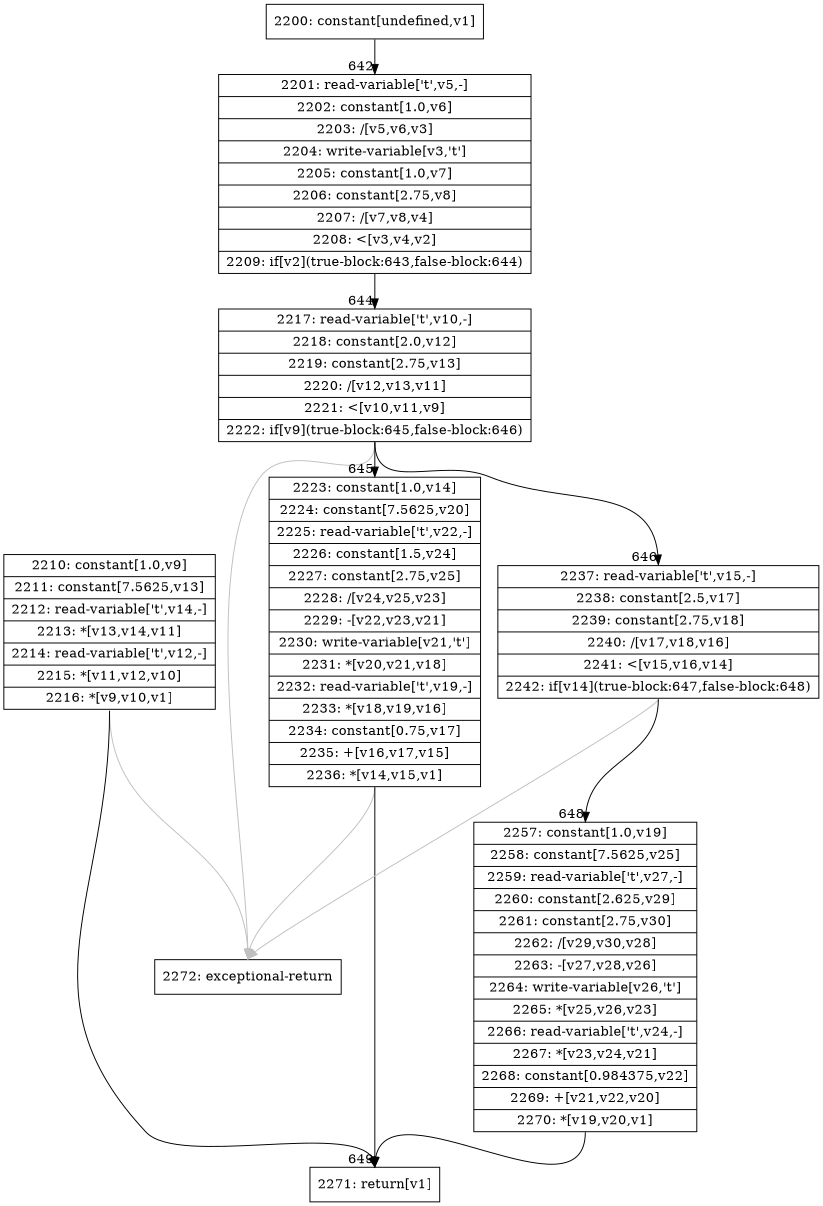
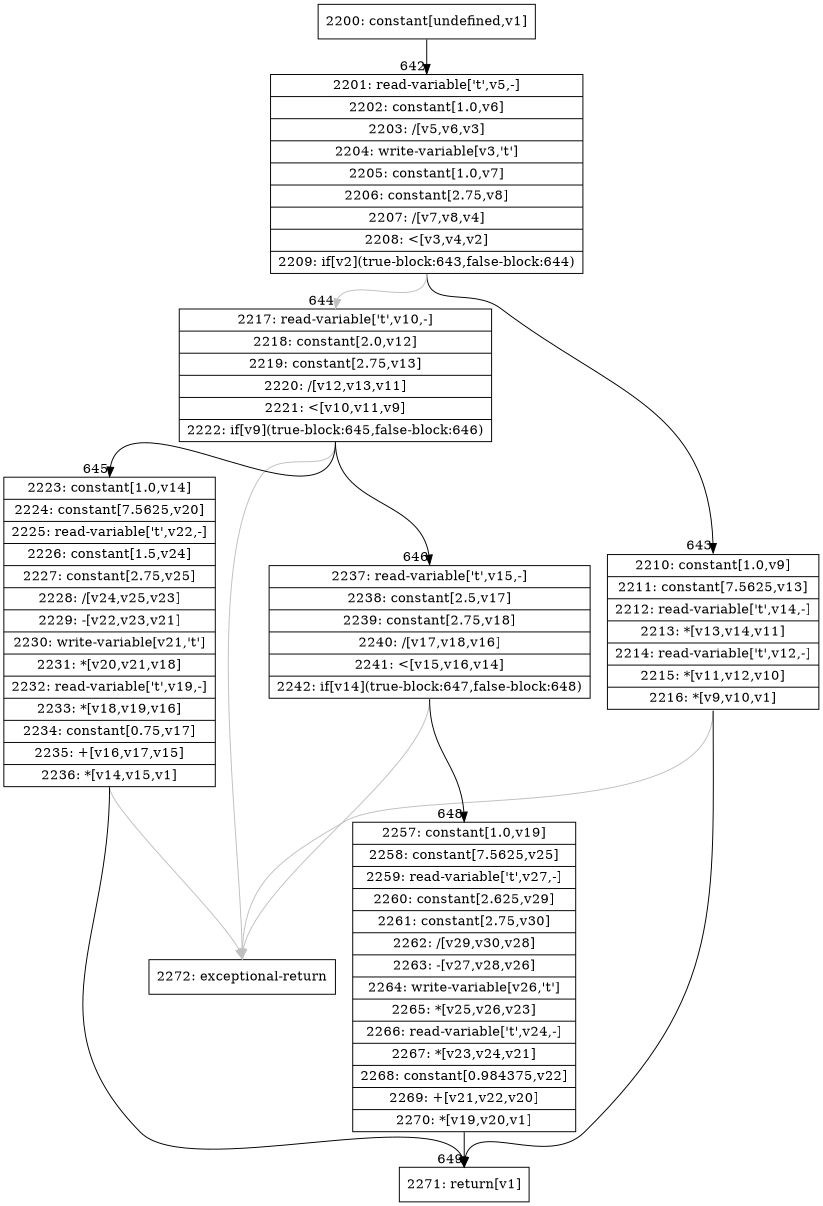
(375, 286) -> (386, 292)
none -> (602, 376)
